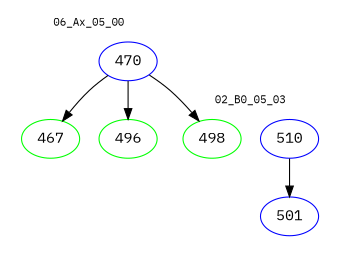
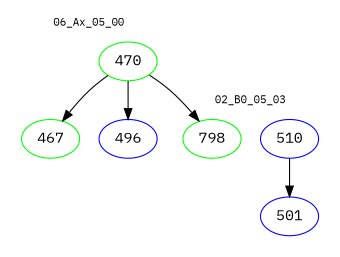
(128, 61) -> (128, 61)
(128, 139) -> (128, 139)
(212, 139) -> (212, 139)
